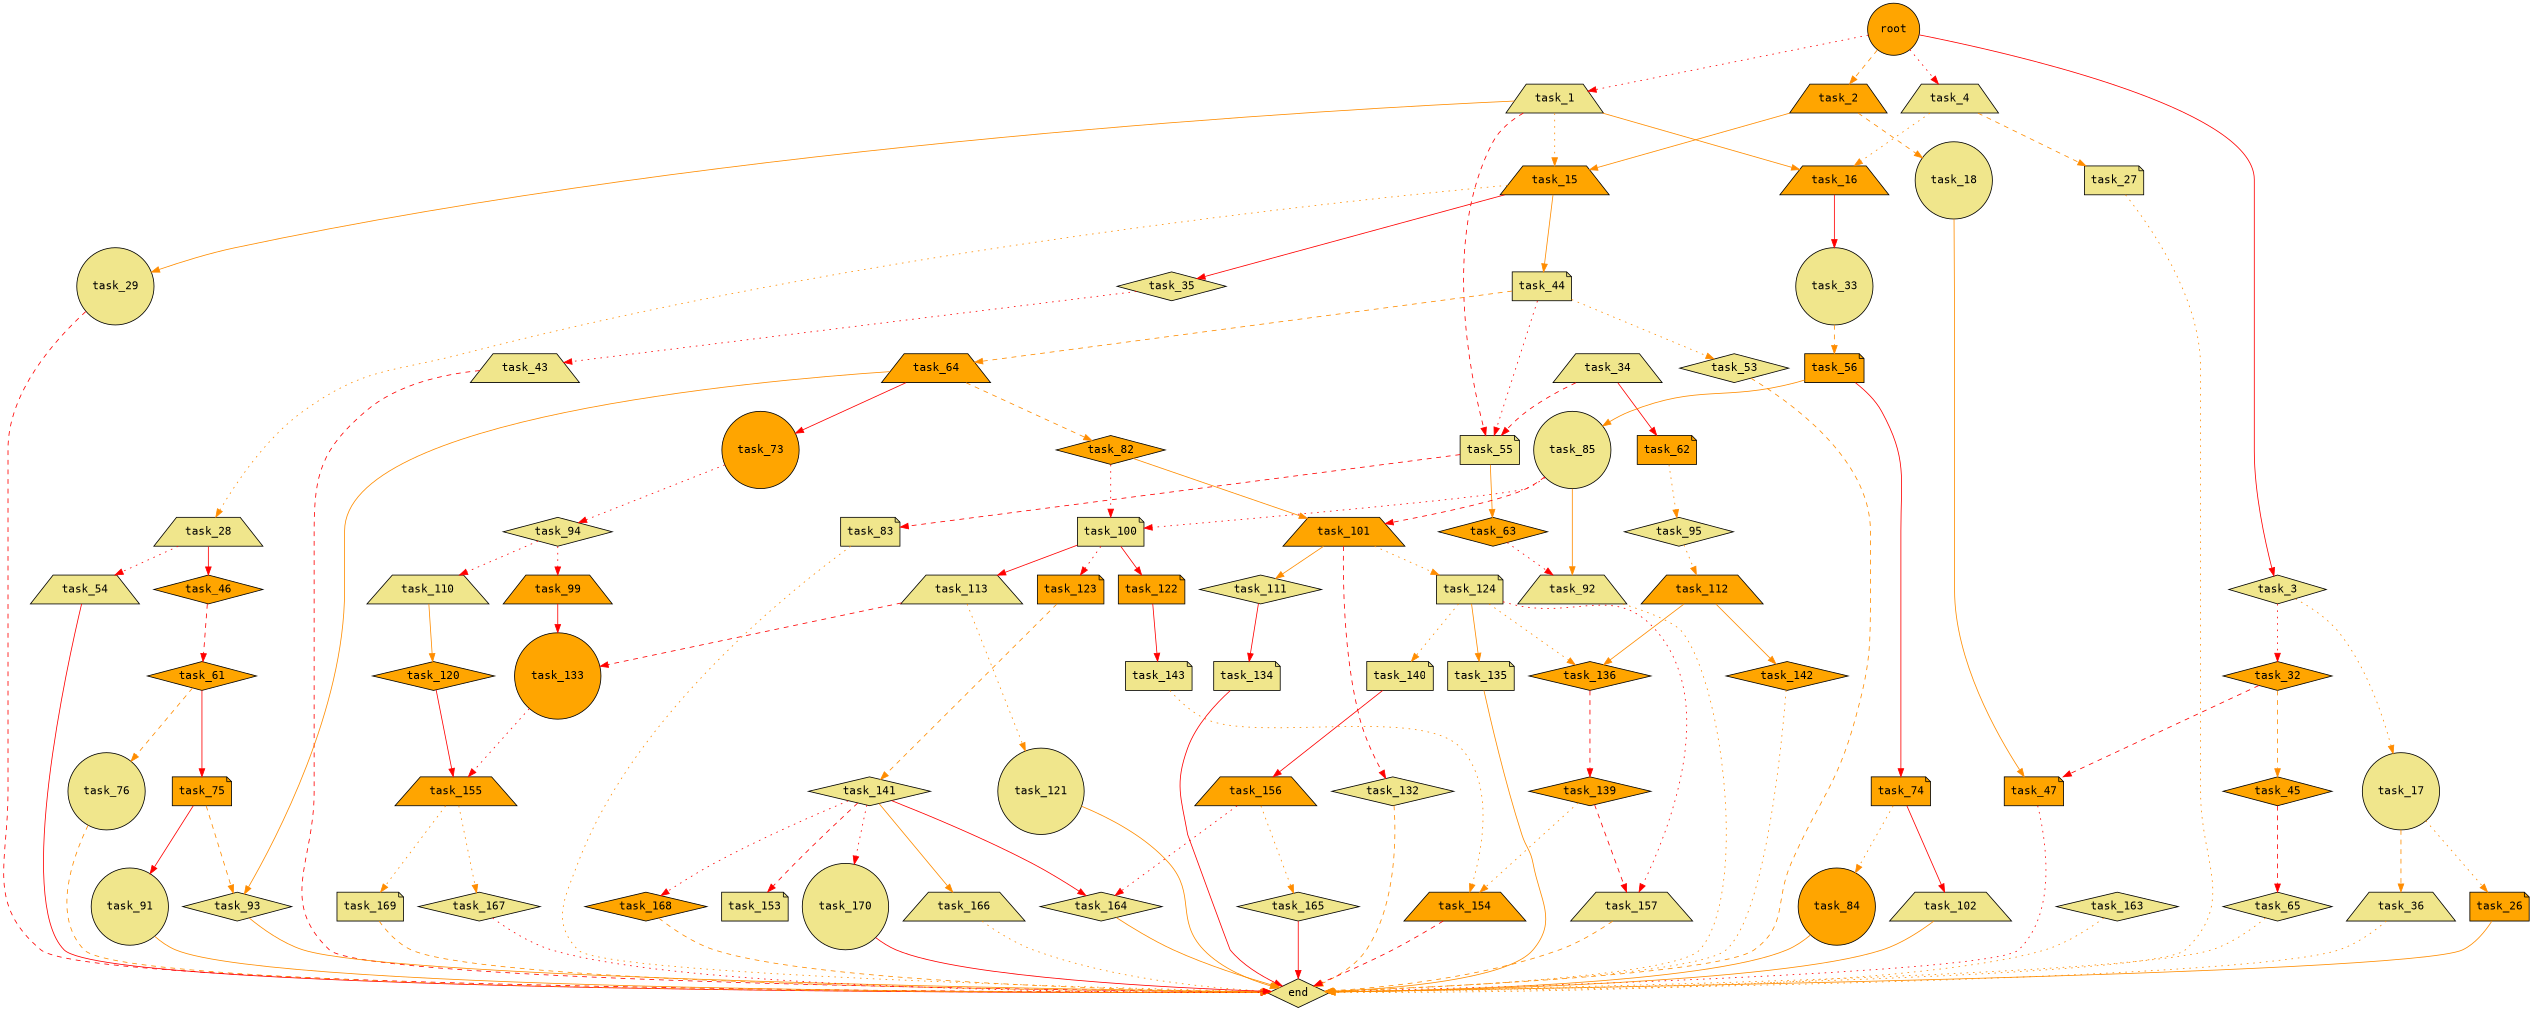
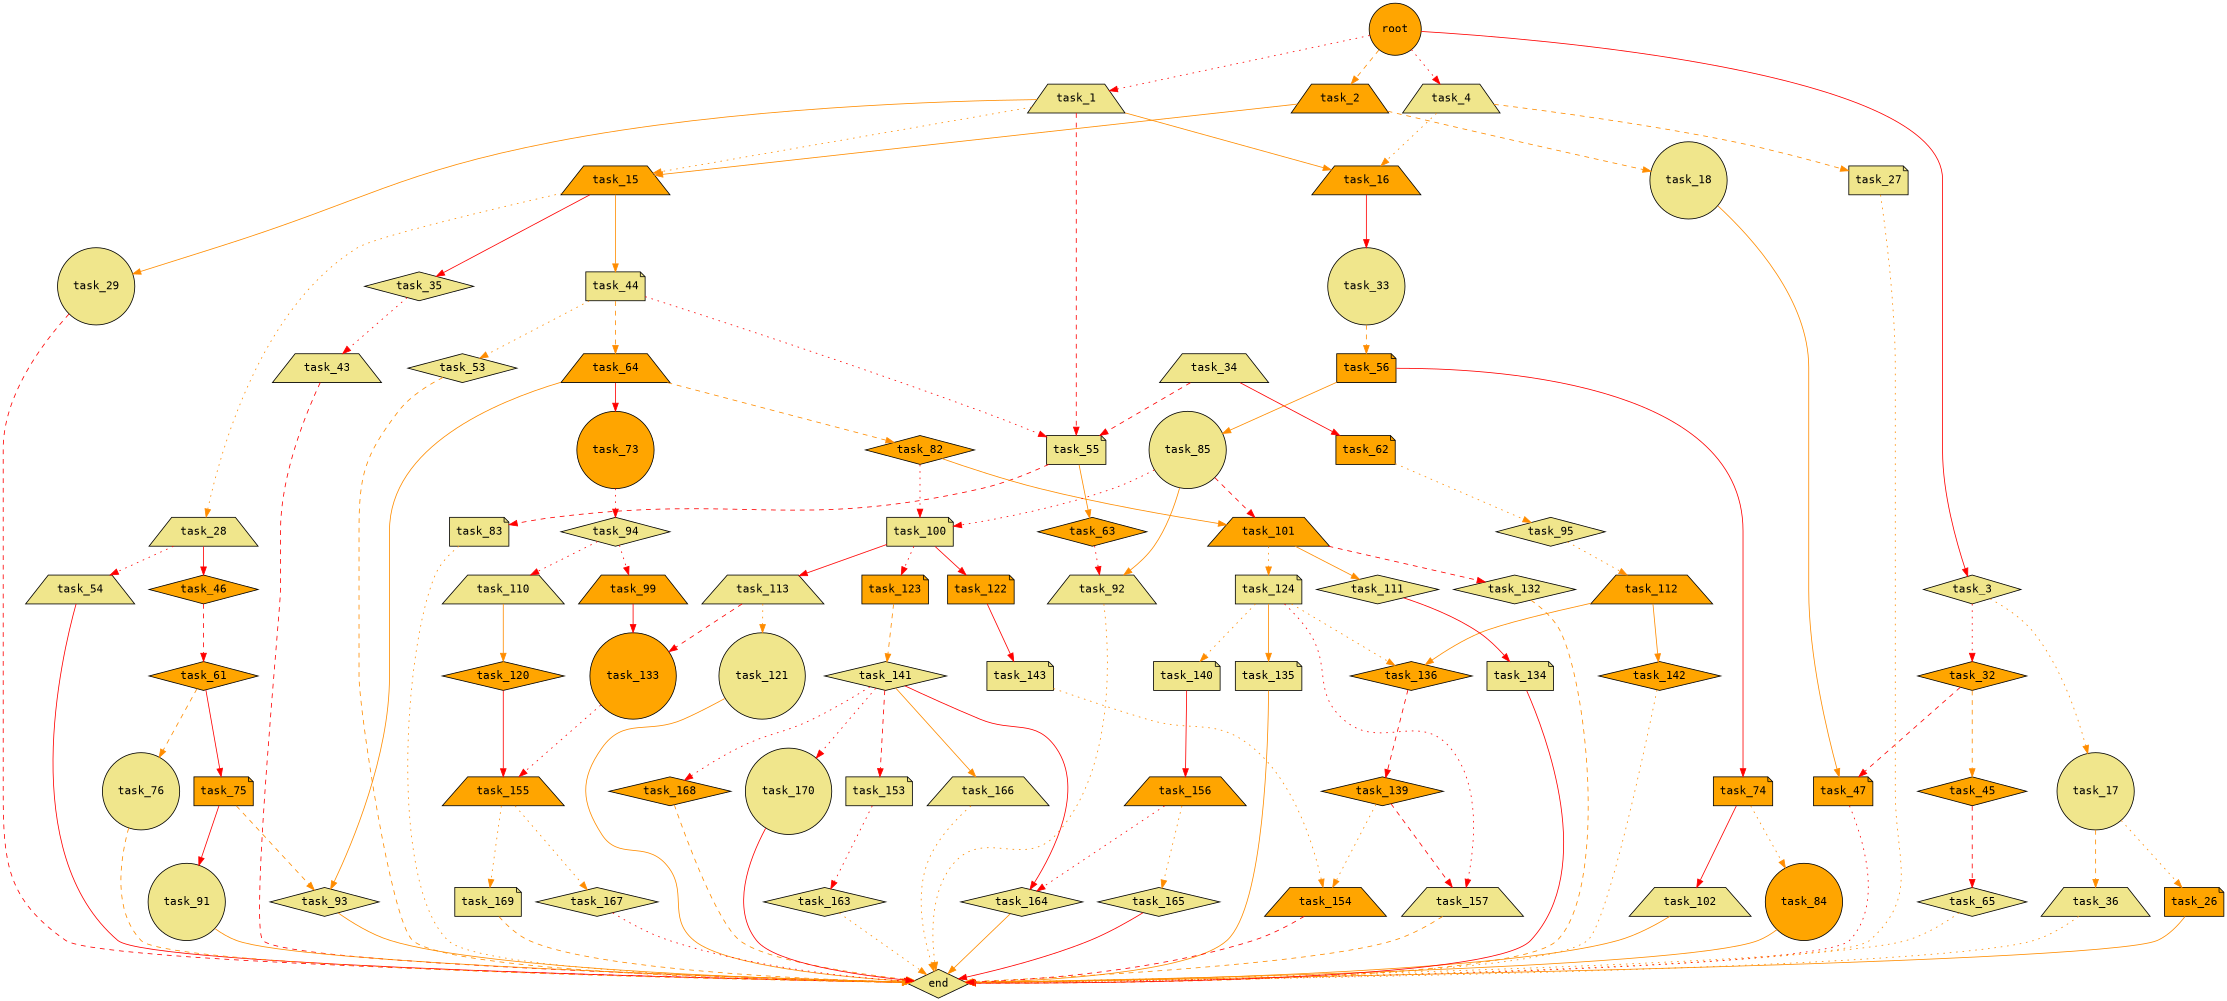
none -> (853, 844)
